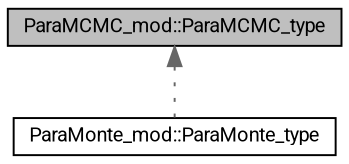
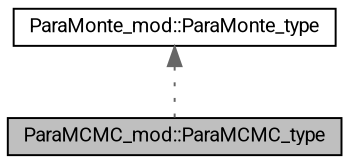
(175, 92) -> (175, 92)
